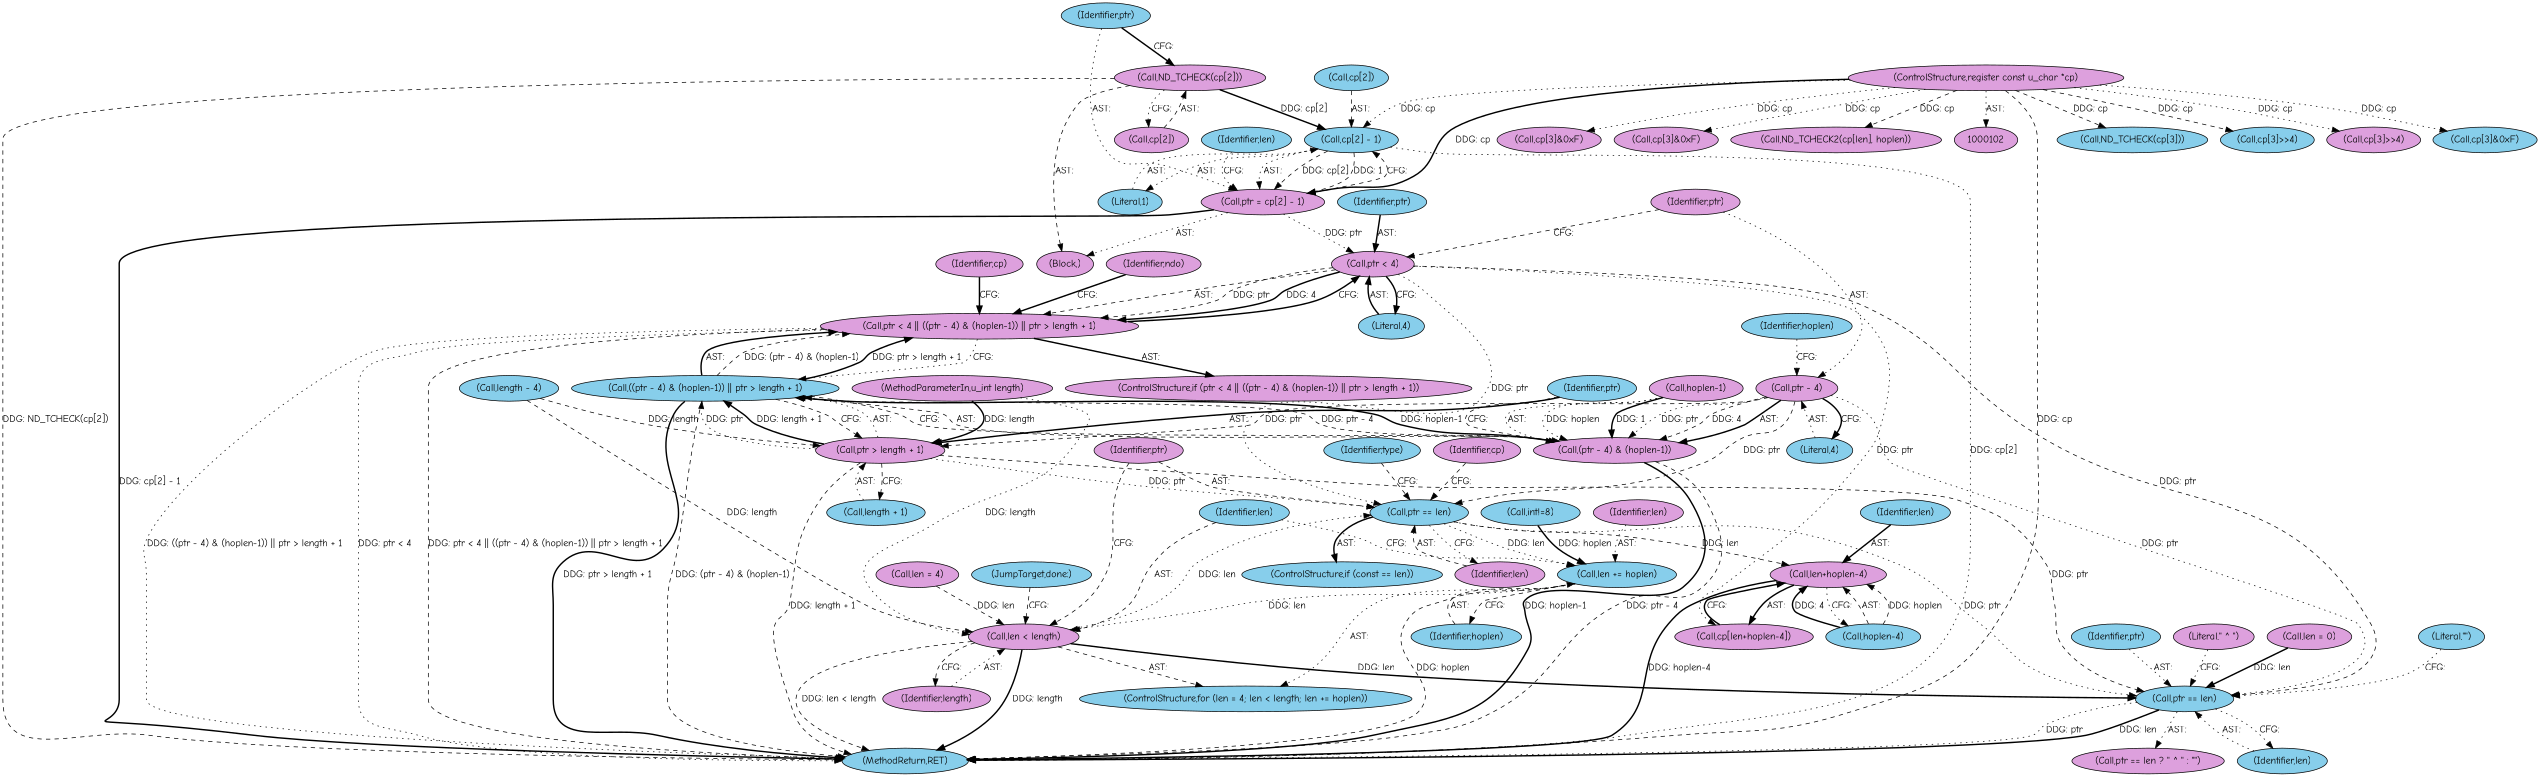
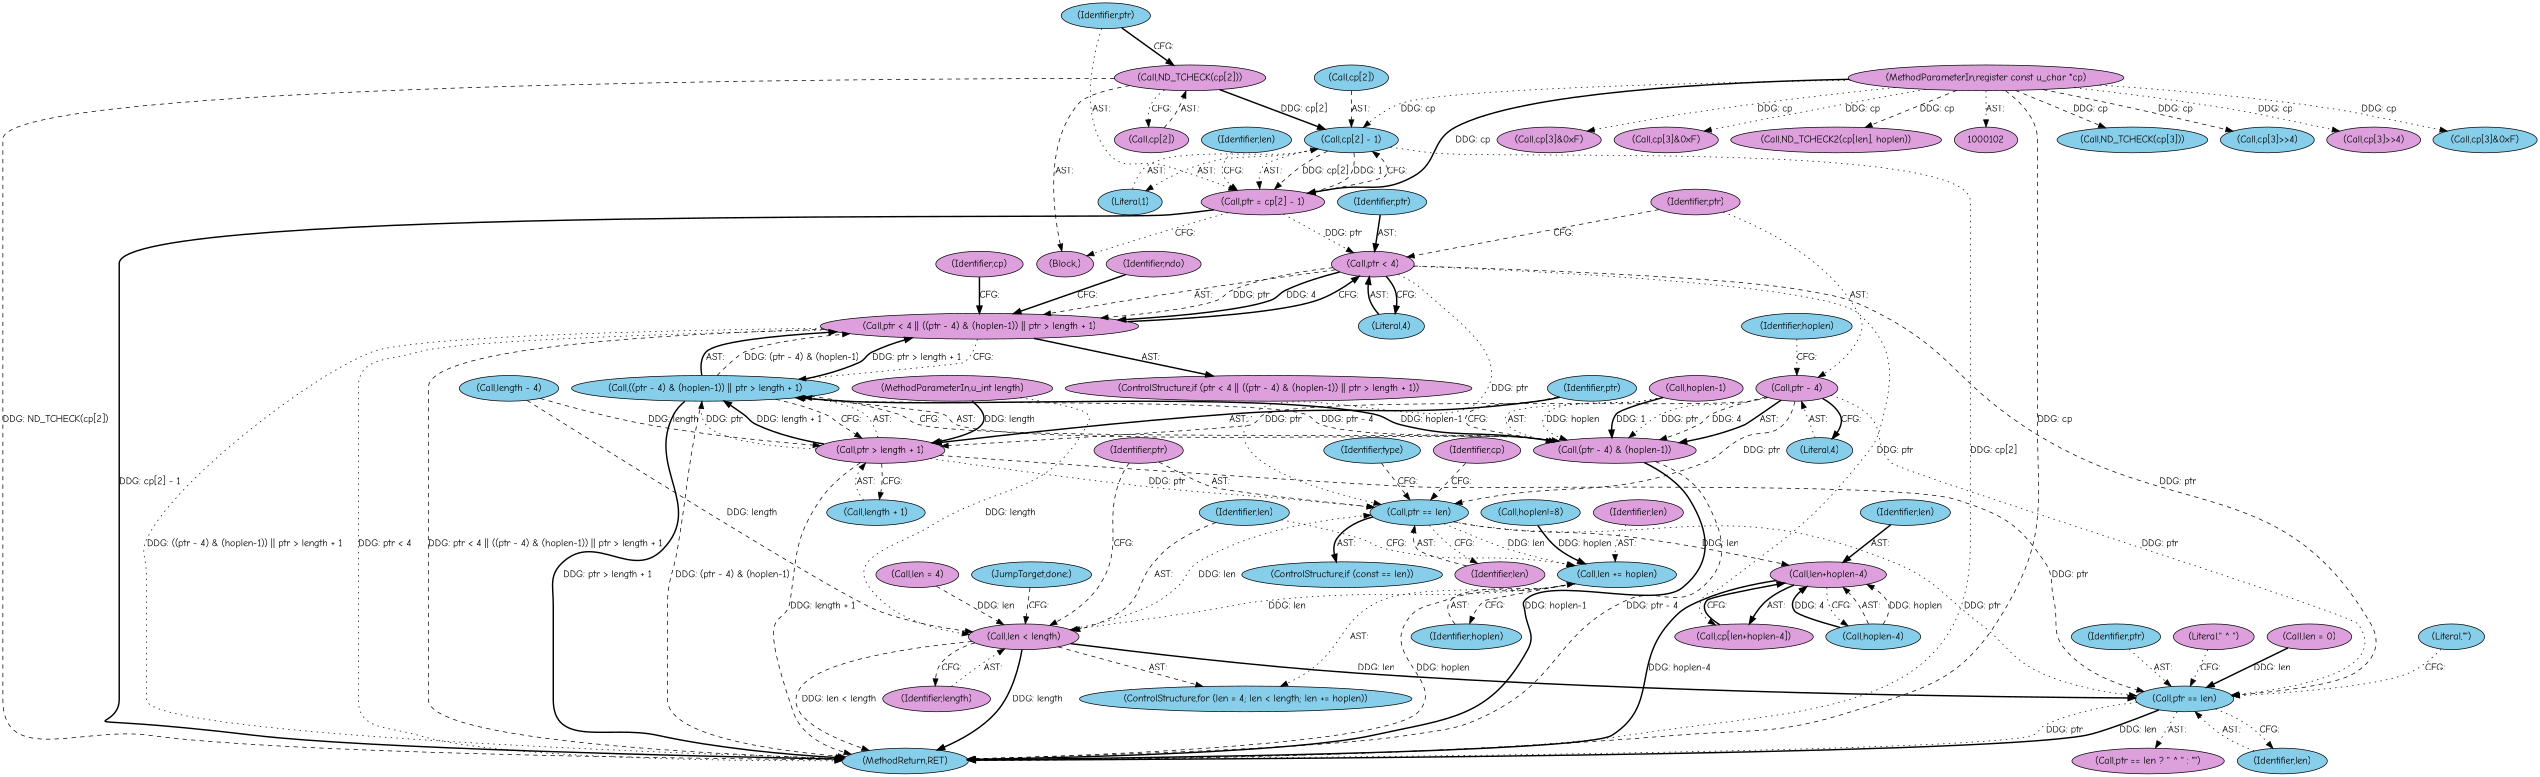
(1986, 78) -> (1986, 78)
(1187, 233) -> (1187, 233)
(1531, 513) -> (1531, 513)
